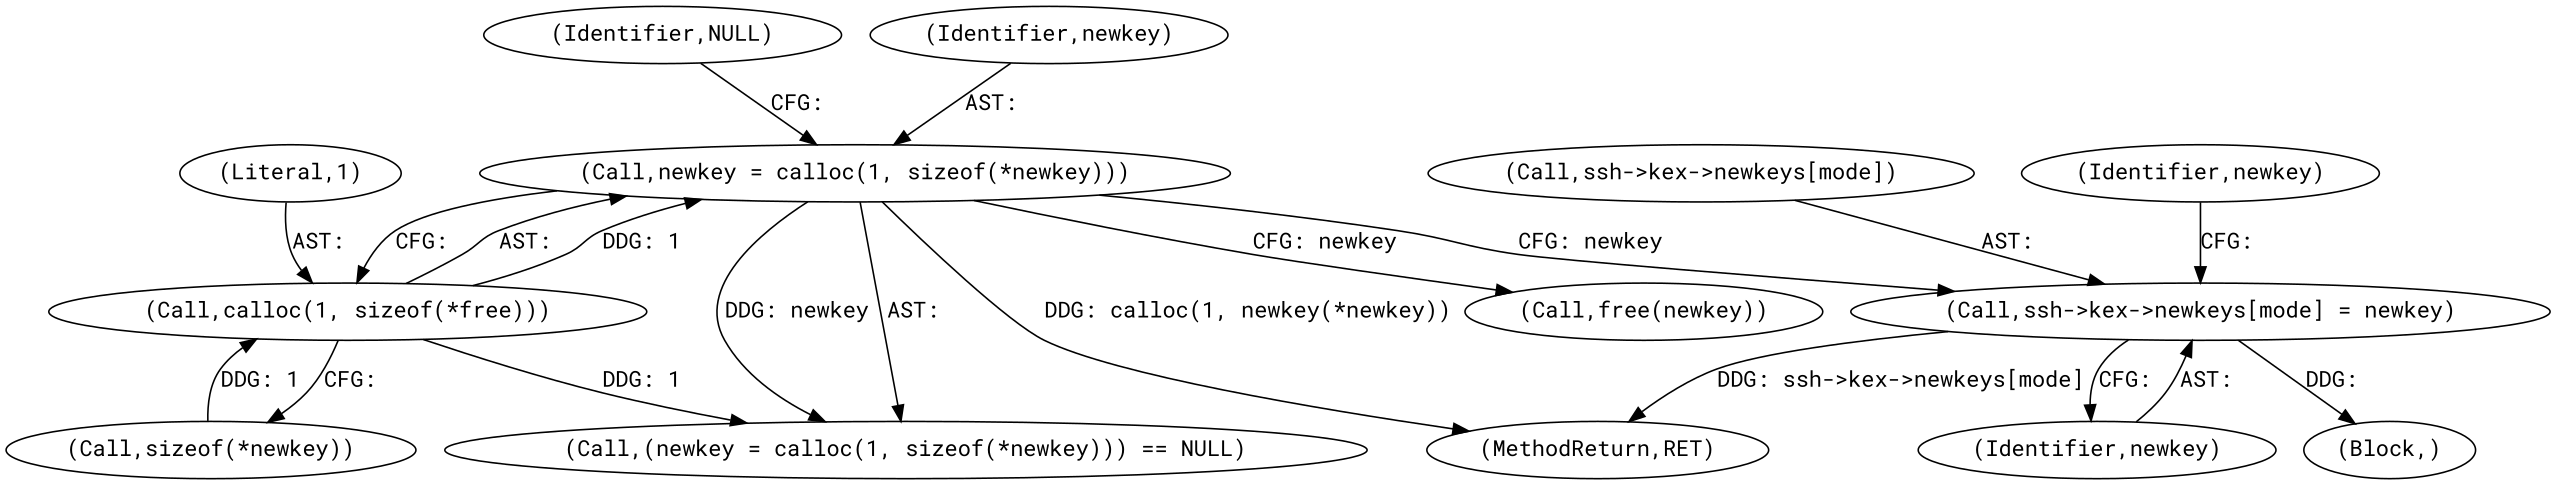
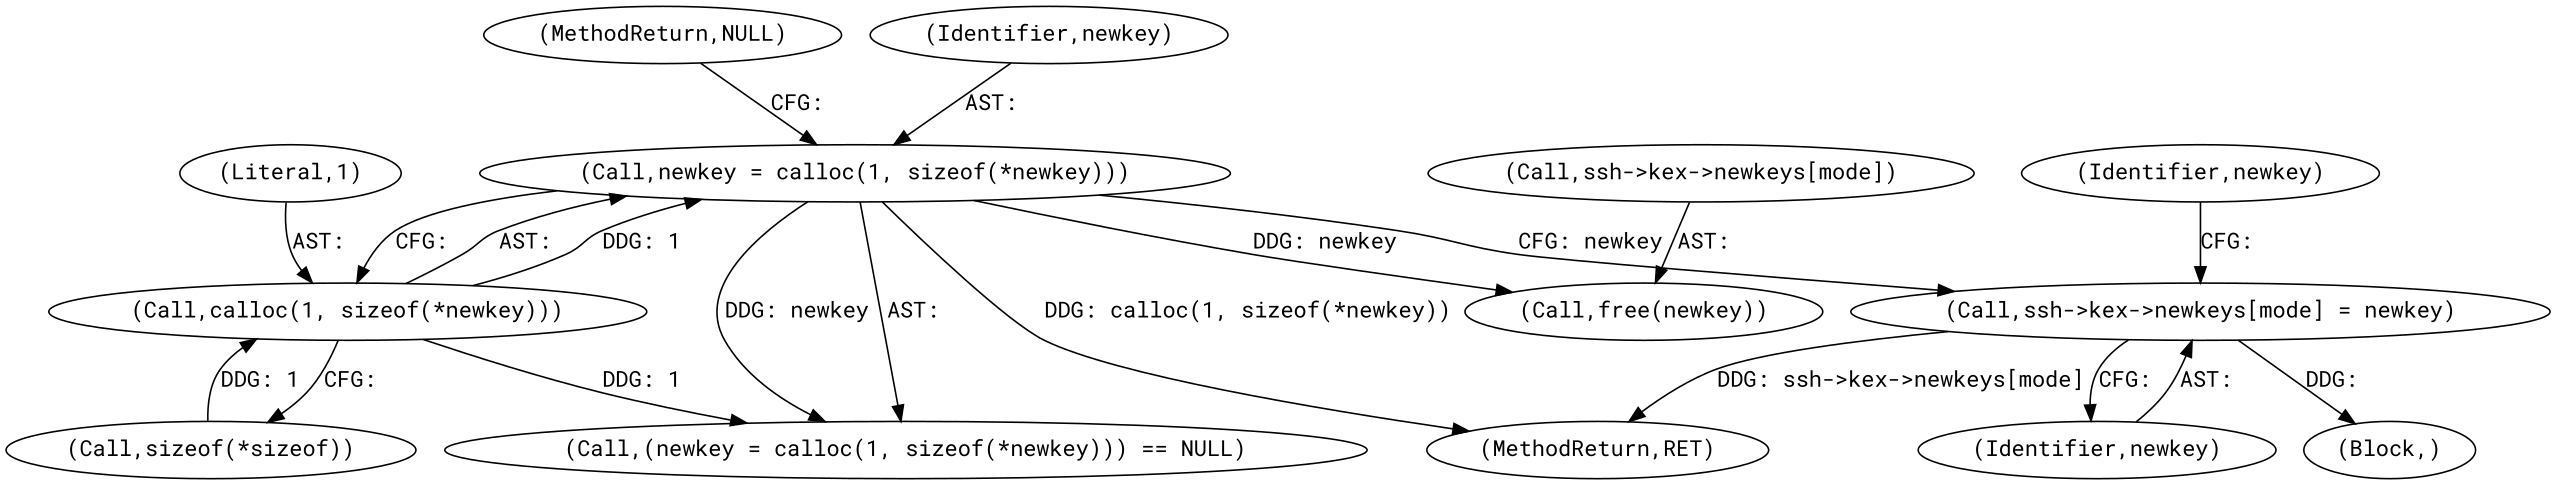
(663, 35) -> (663, 35)
(1942, 240) -> (1676, 235)
(1325, 243) -> (1325, 243)
(348, 312) -> (348, 312)
(1248, 312) -> (1248, 312)
(211, 450) -> (211, 450)
